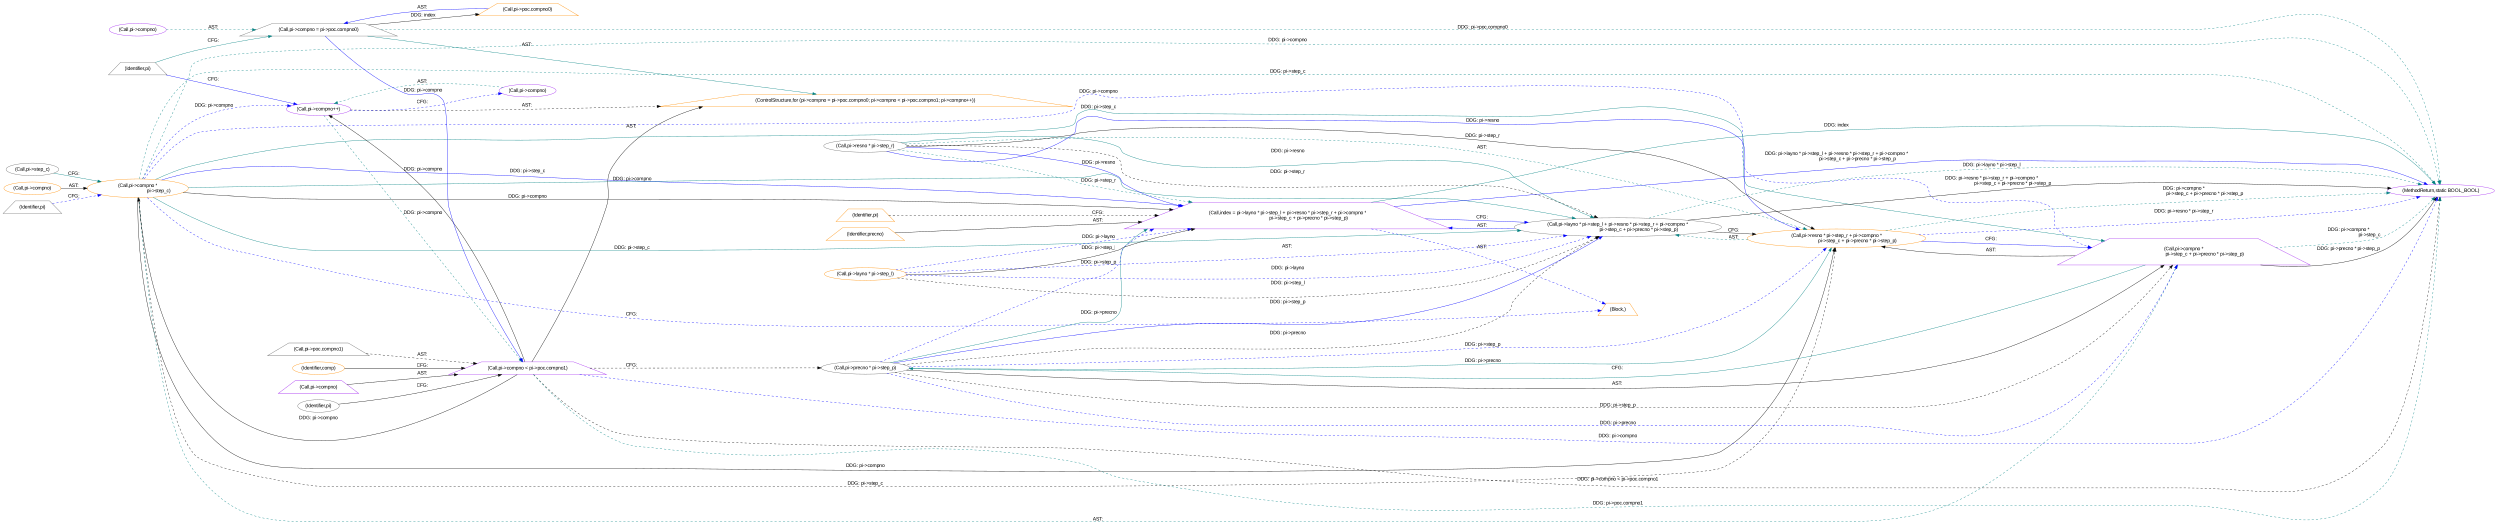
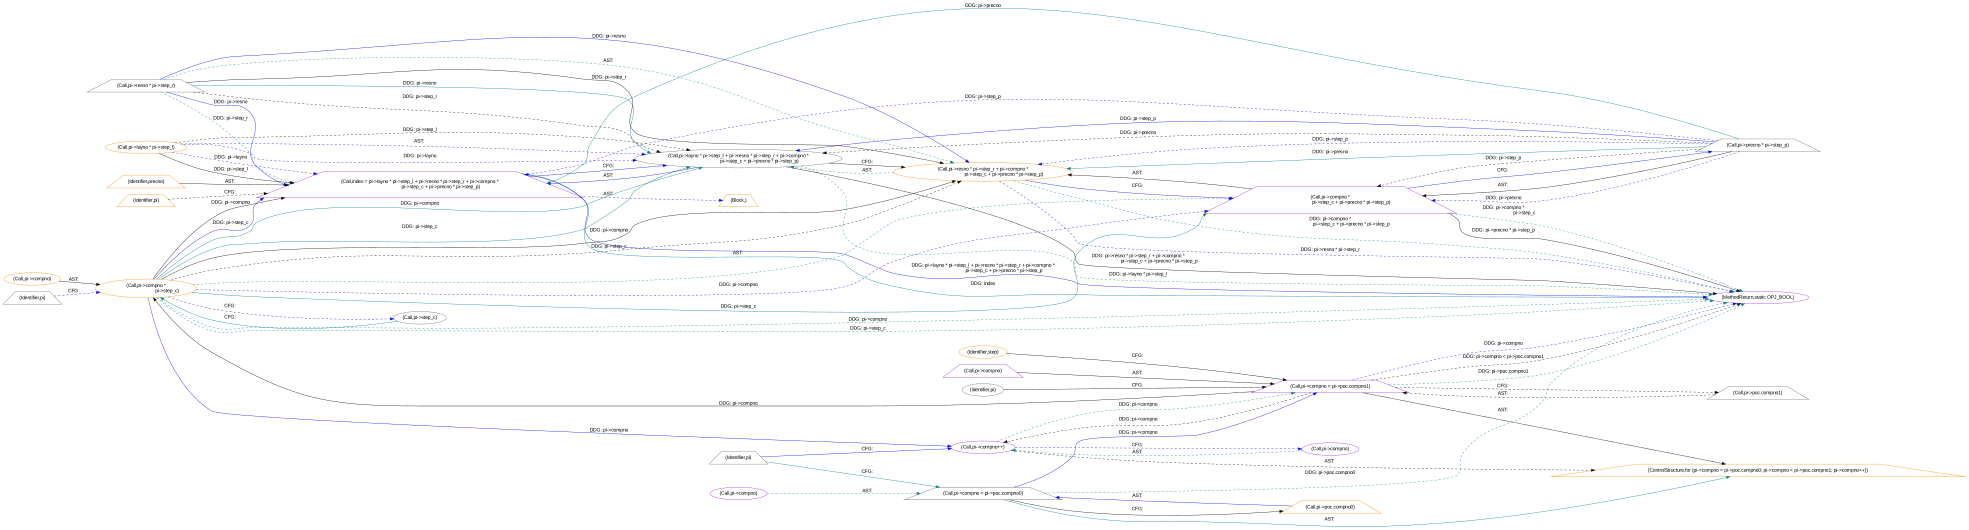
(423, 15) -> (1138, 509)
(202, 117) -> (513, 430)
(865, 146) -> (146, 86)
(2441, 191) -> (1758, 298)
(447, 214) -> (1160, 425)
(861, 327) -> (278, 317)
(318, 368) -> (983, 352)
(704, 368) -> (1555, 390)
(865, 368) -> (1758, 145)
(1536, 379) -> (1558, 171)
